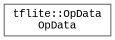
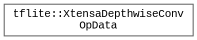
(58, 20) -> (99, 20)
